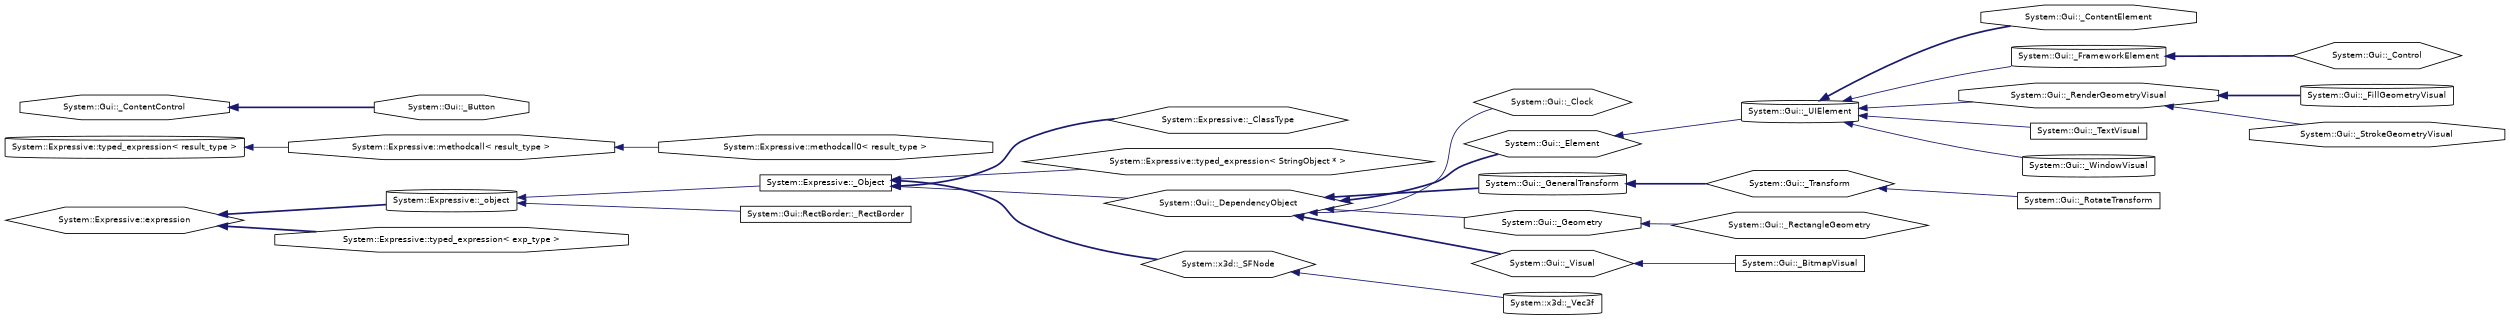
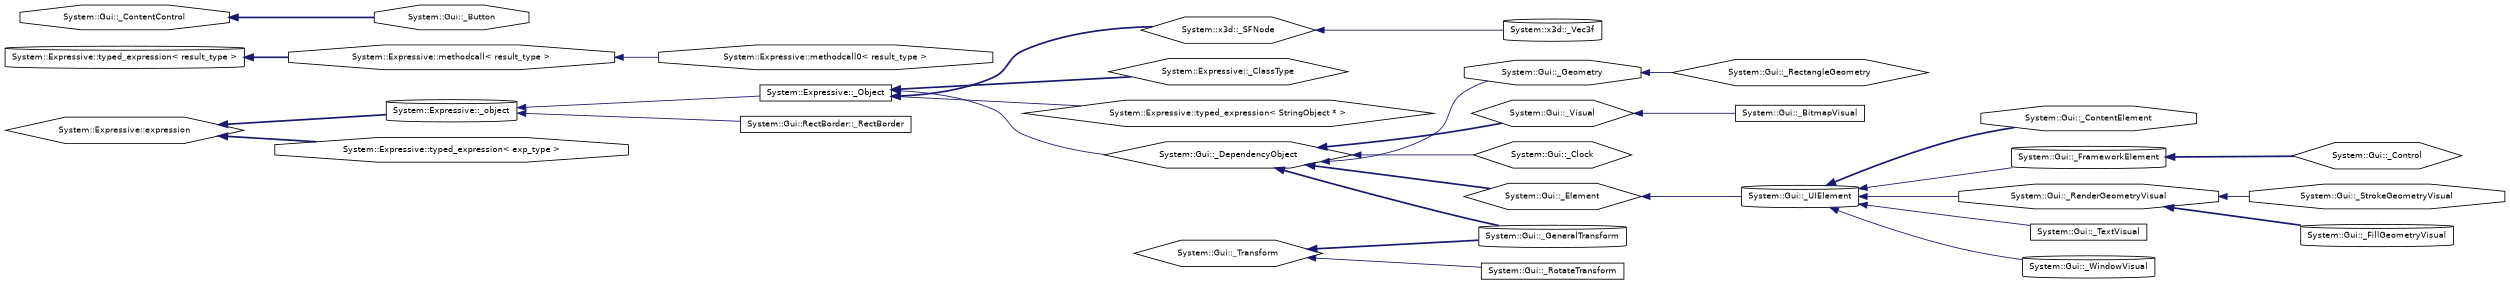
(271, 147) -> (271, 57)
(1670, 184) -> (1398, 244)
